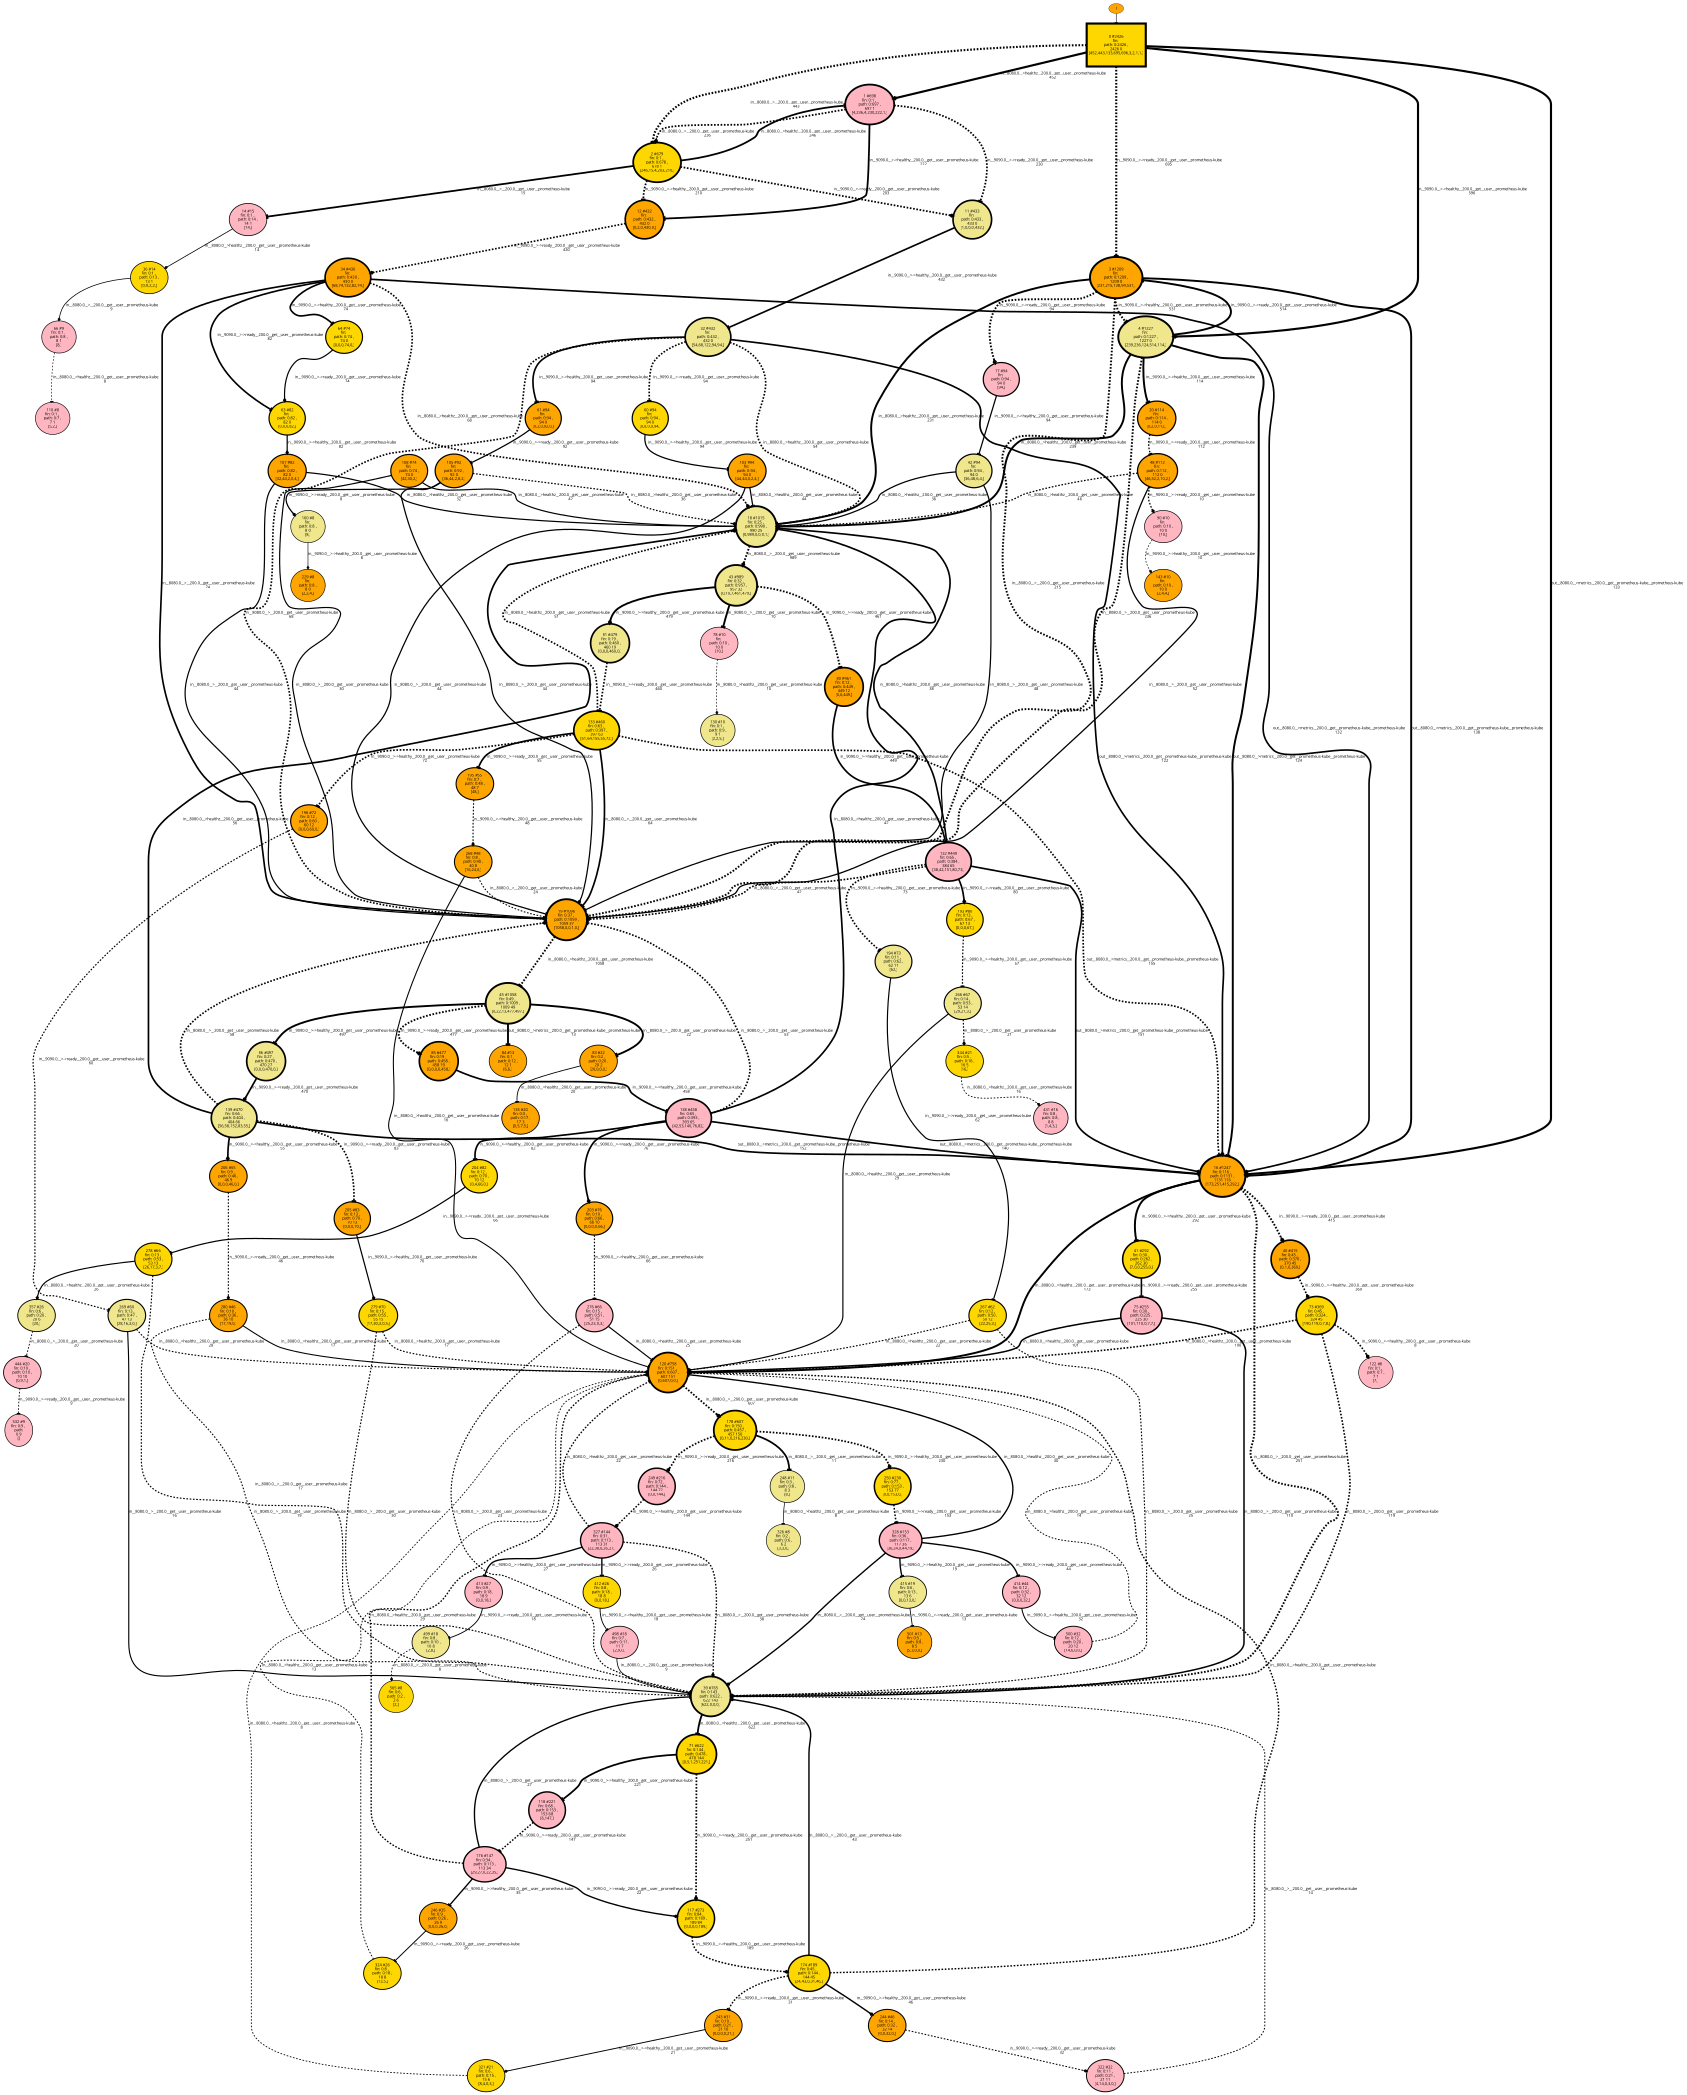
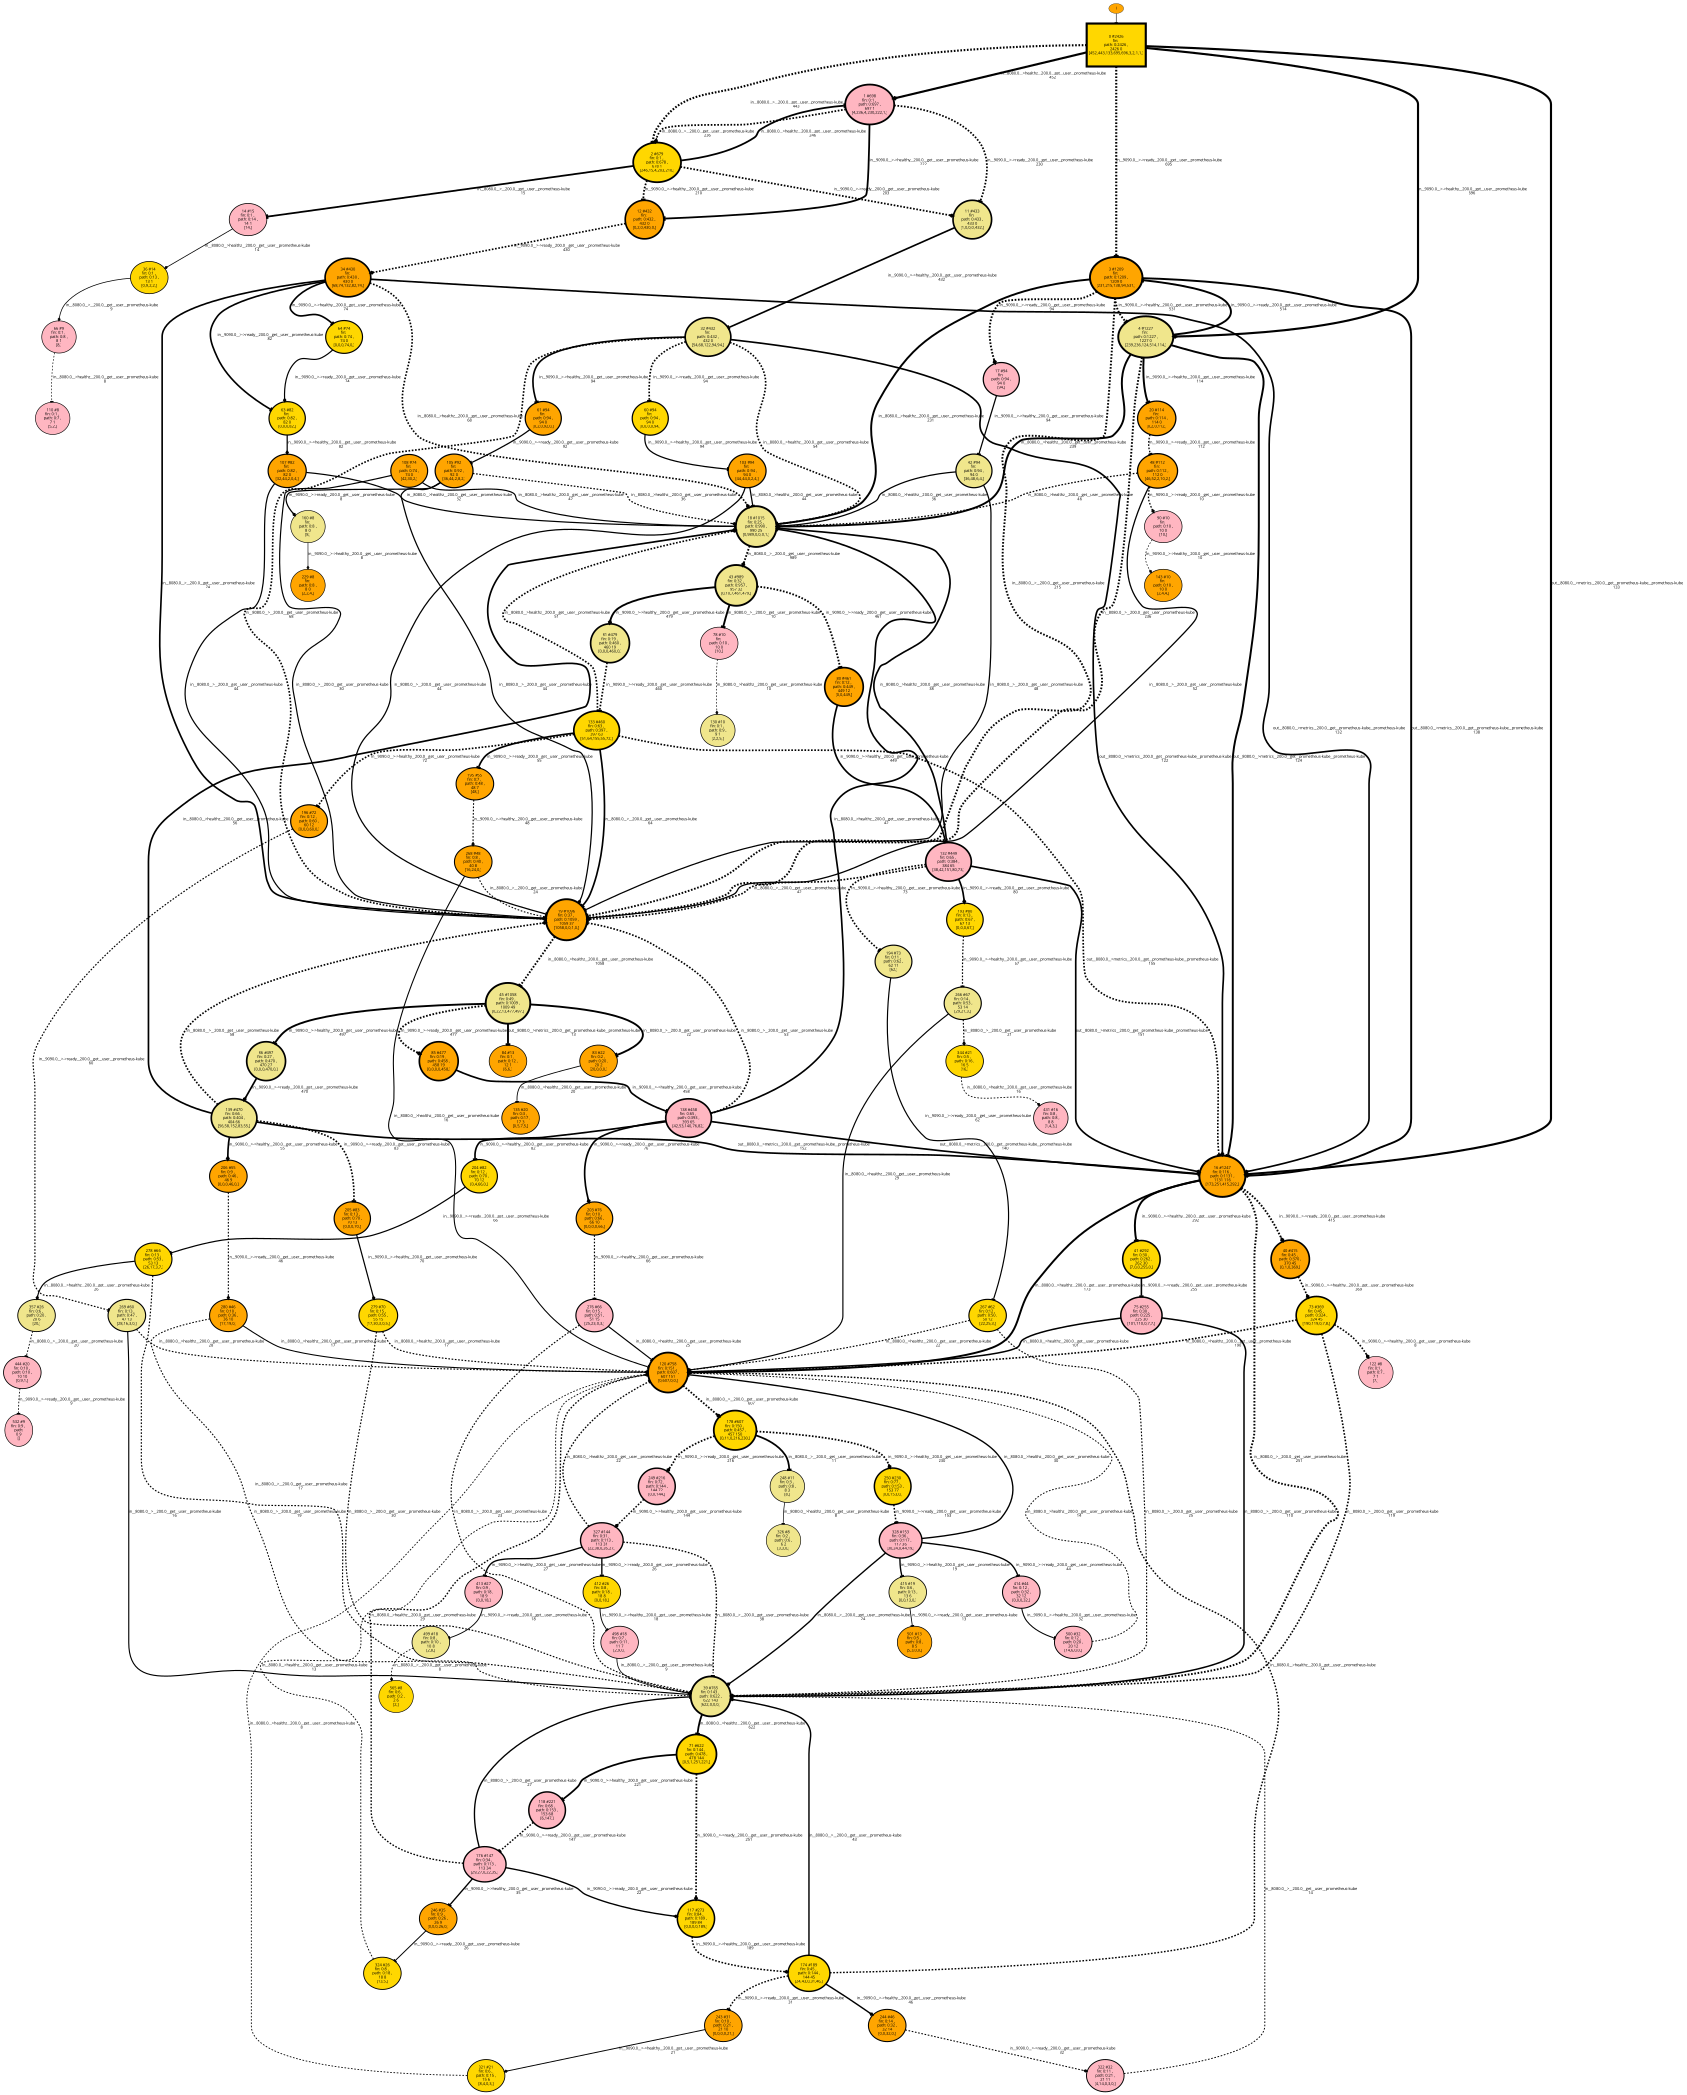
(714, 1573) -> (714, 1573)
